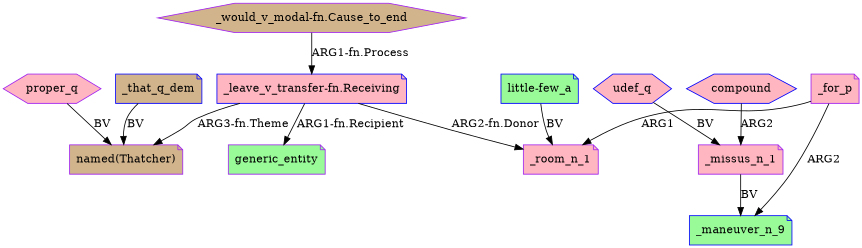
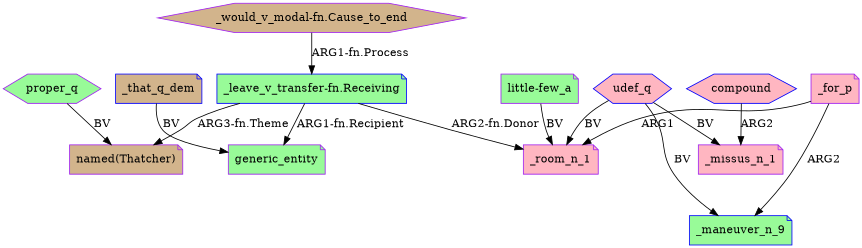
(52, 89) -> (52, 89)
(312, 89) -> (312, 89)
(540, 89) -> (540, 89)
none -> (587, 116)
(127, 118) -> (177, 139)
(741, 191) -> (668, 163)
